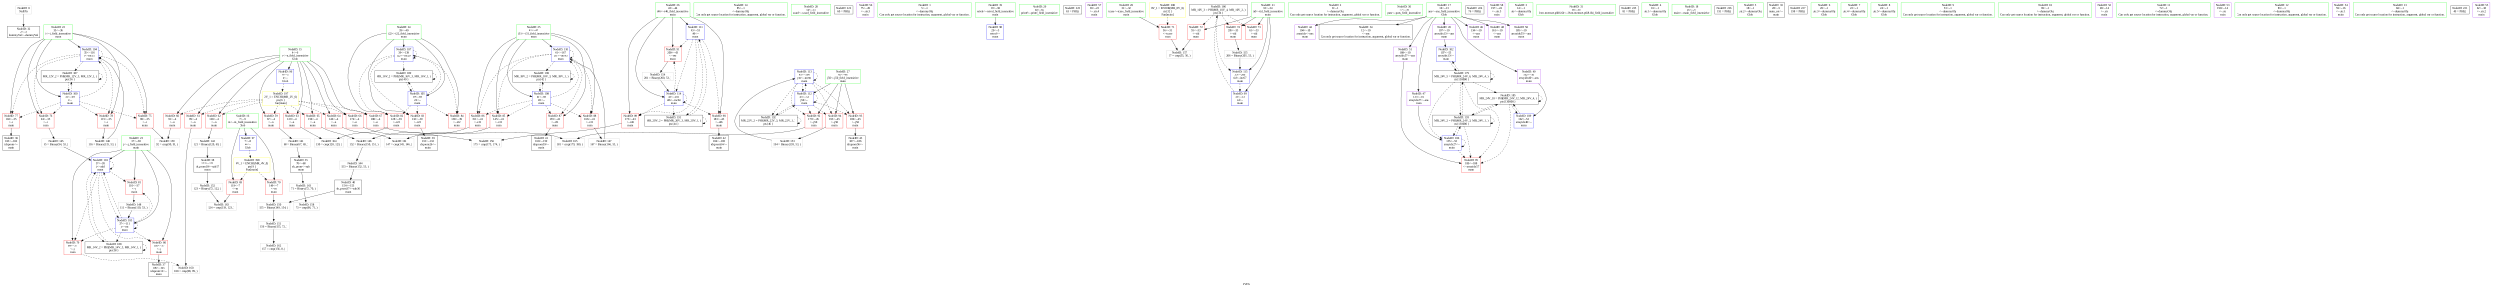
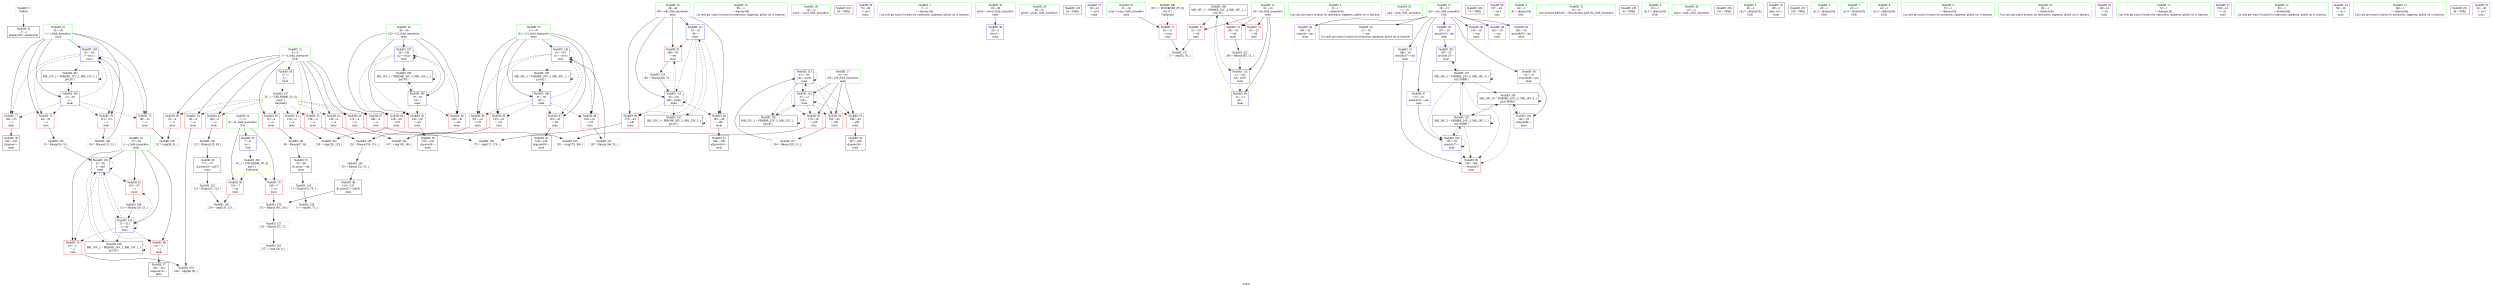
(302, 87) -> (302, 87)
(129, 259) -> (129, 259)
